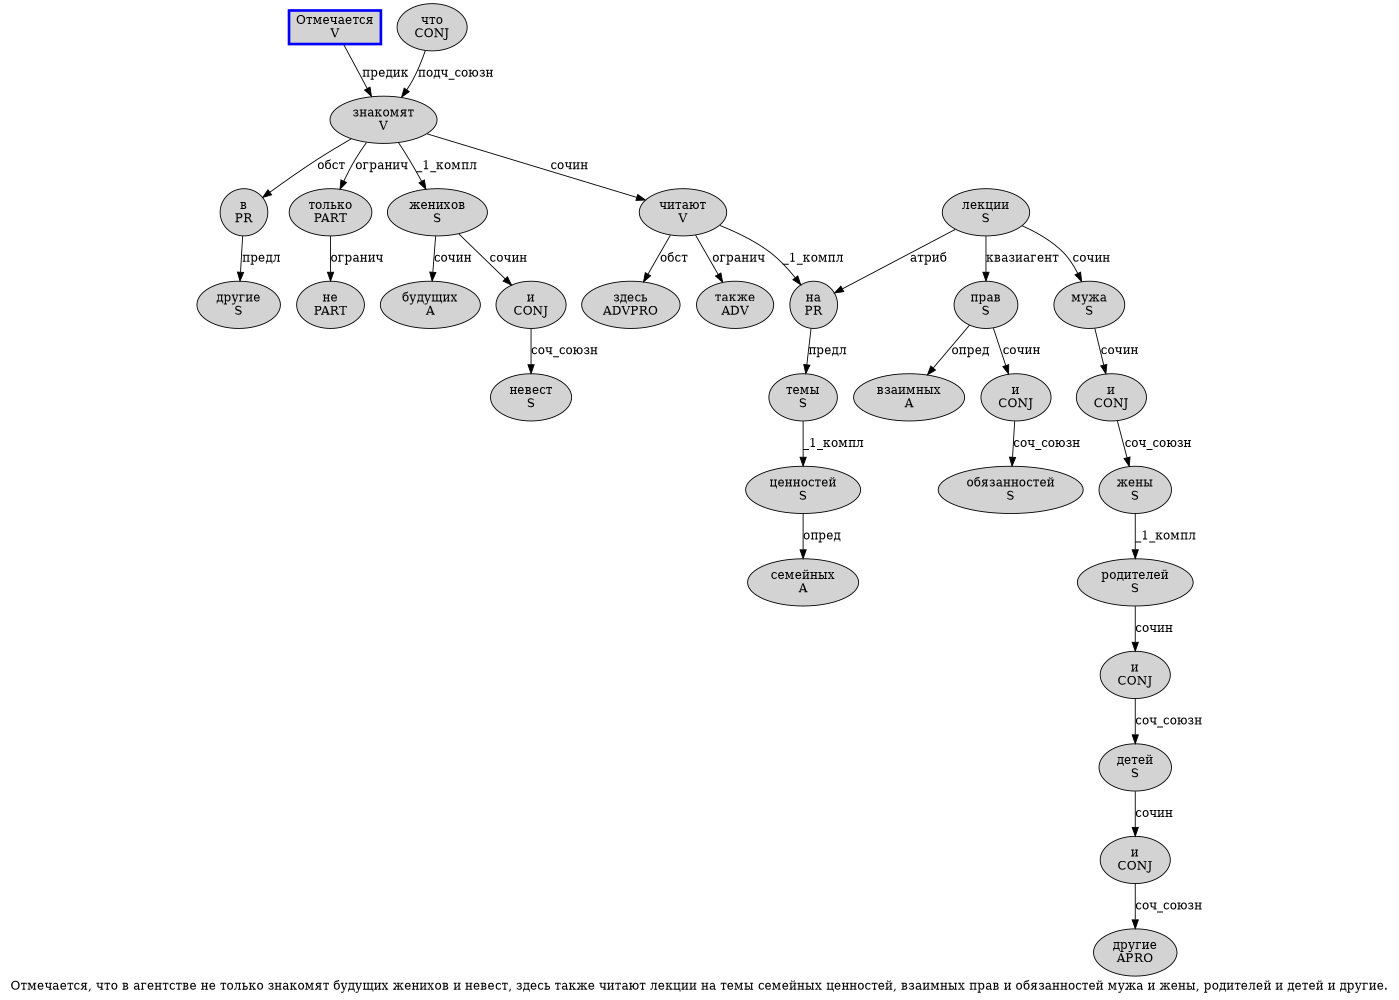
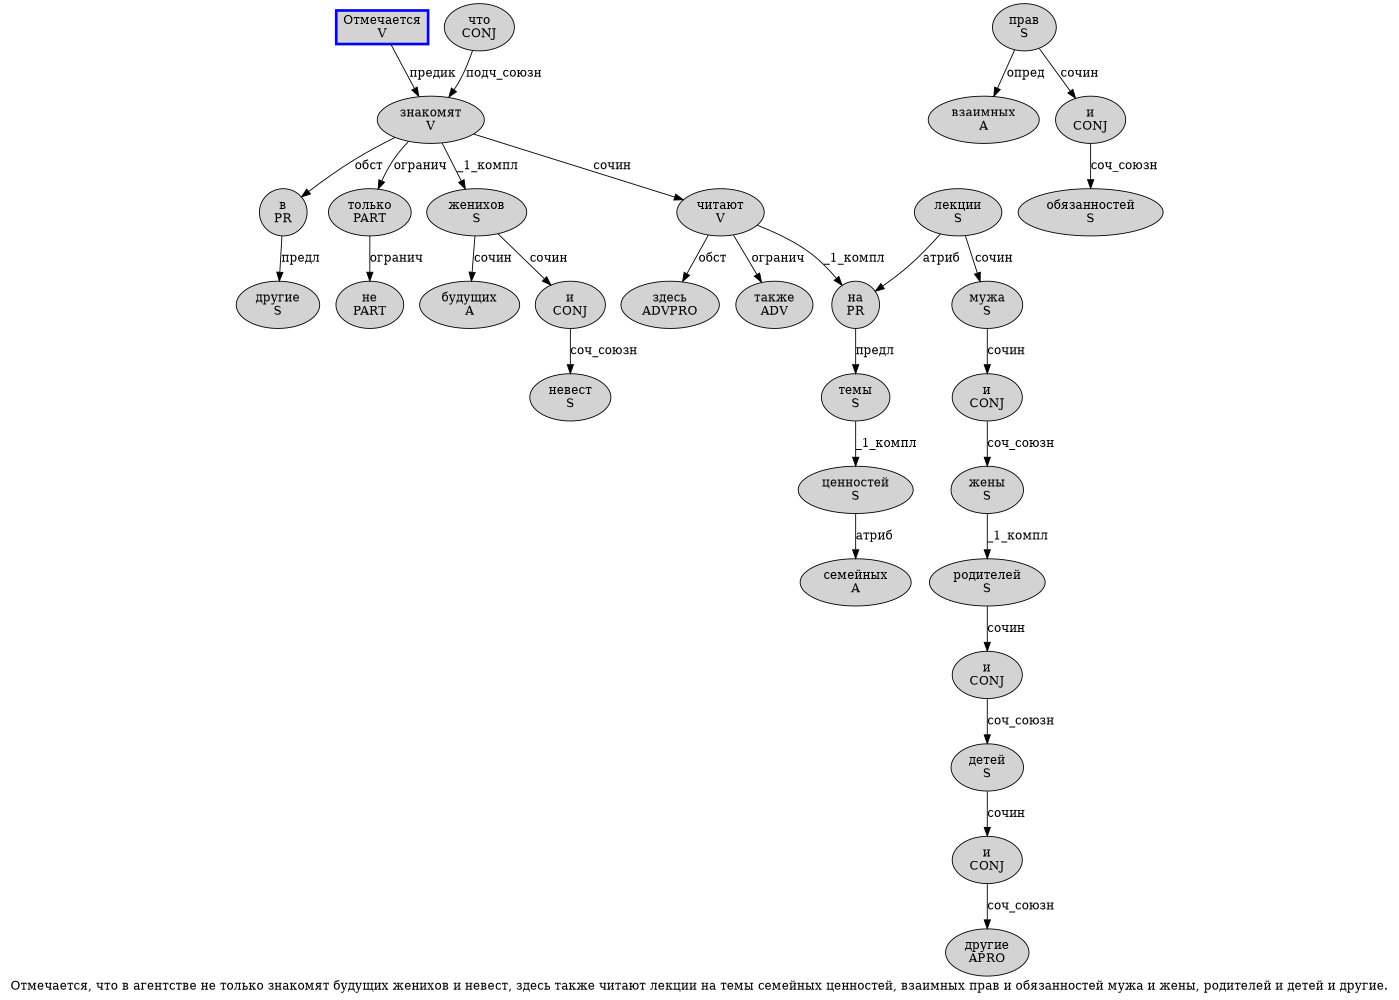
(986, 254) -> none
(822, 536) -> (875, 536)
